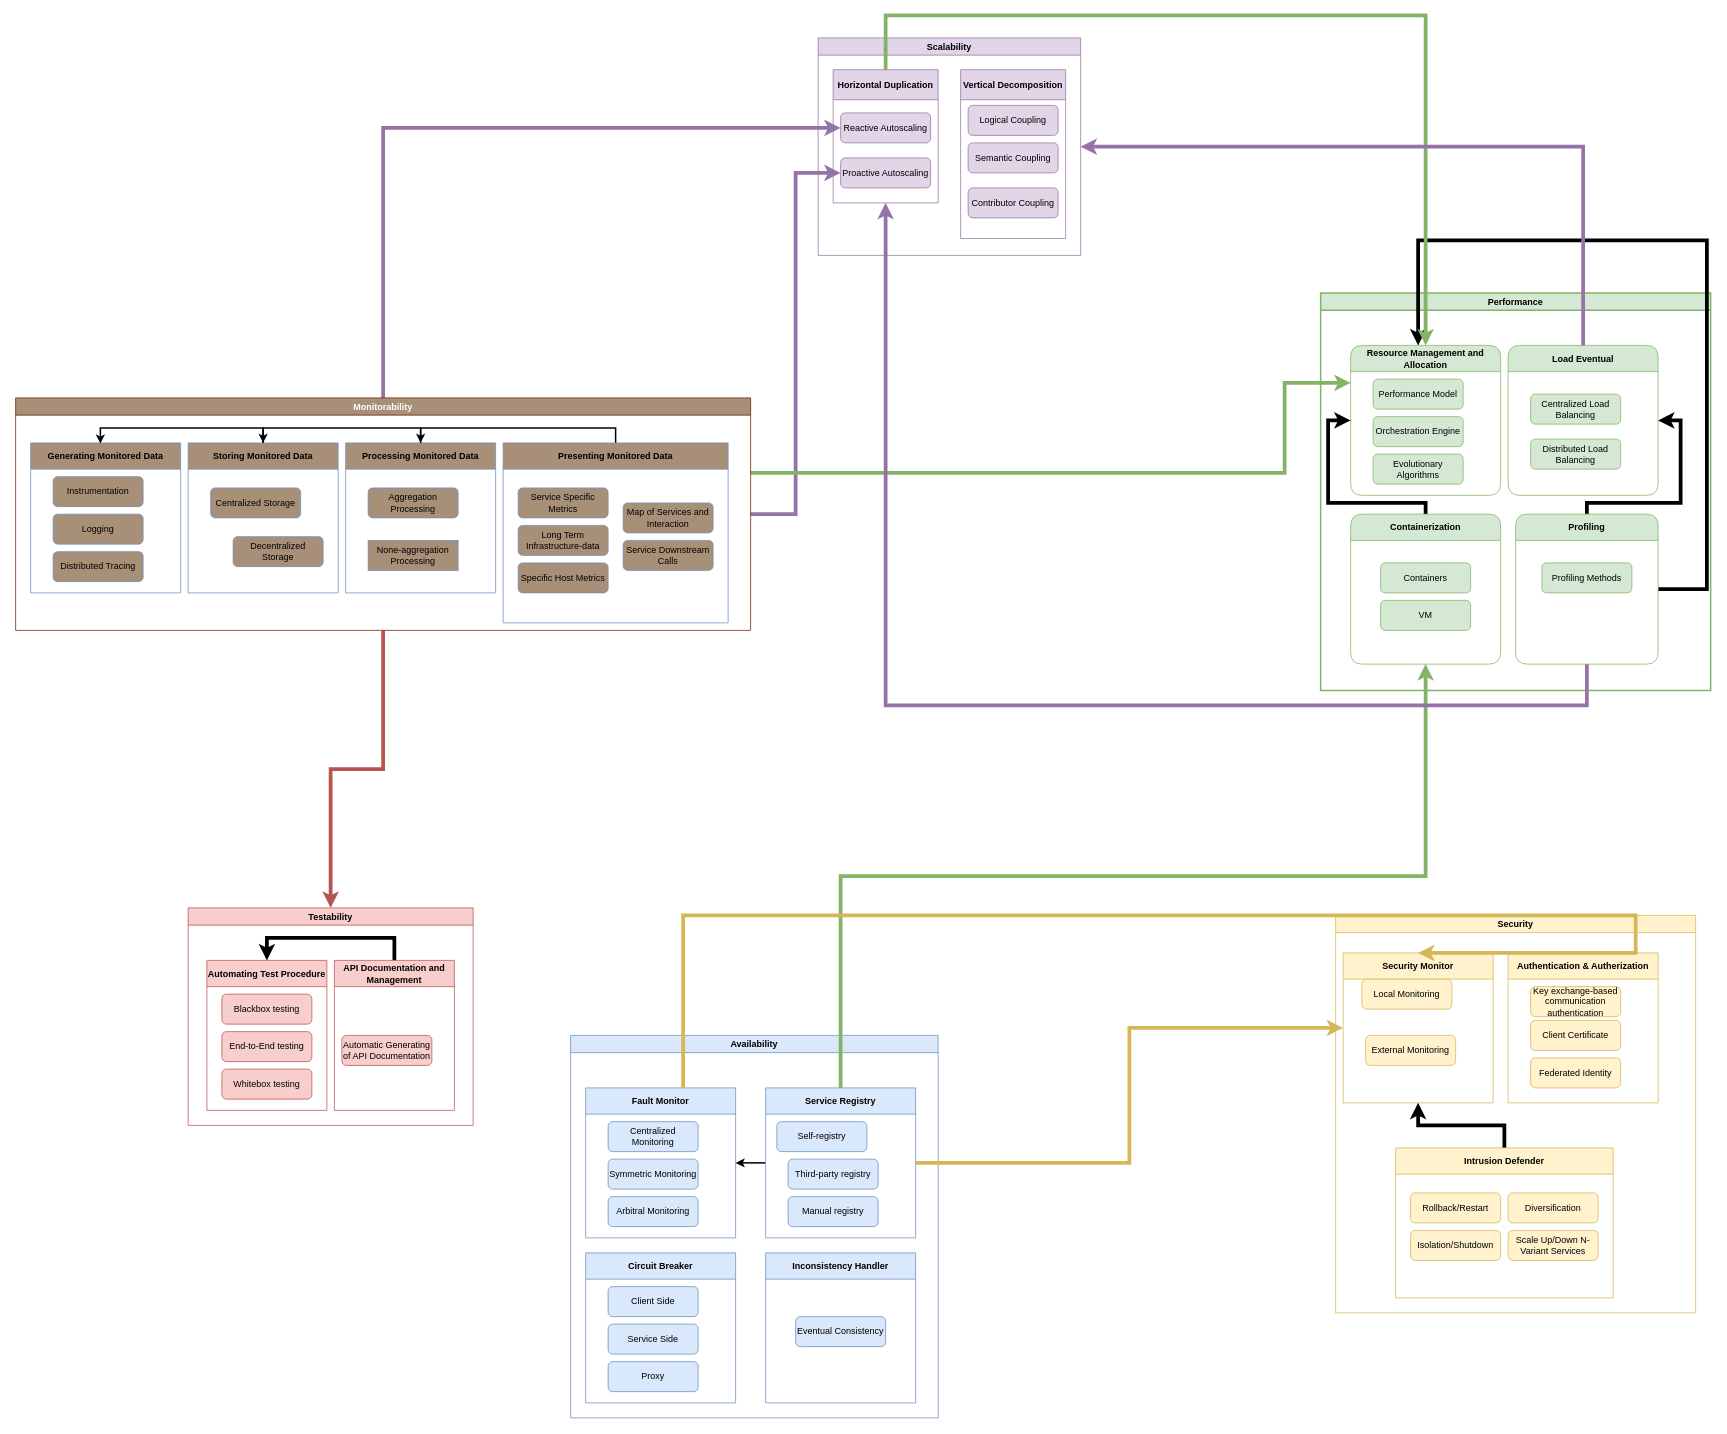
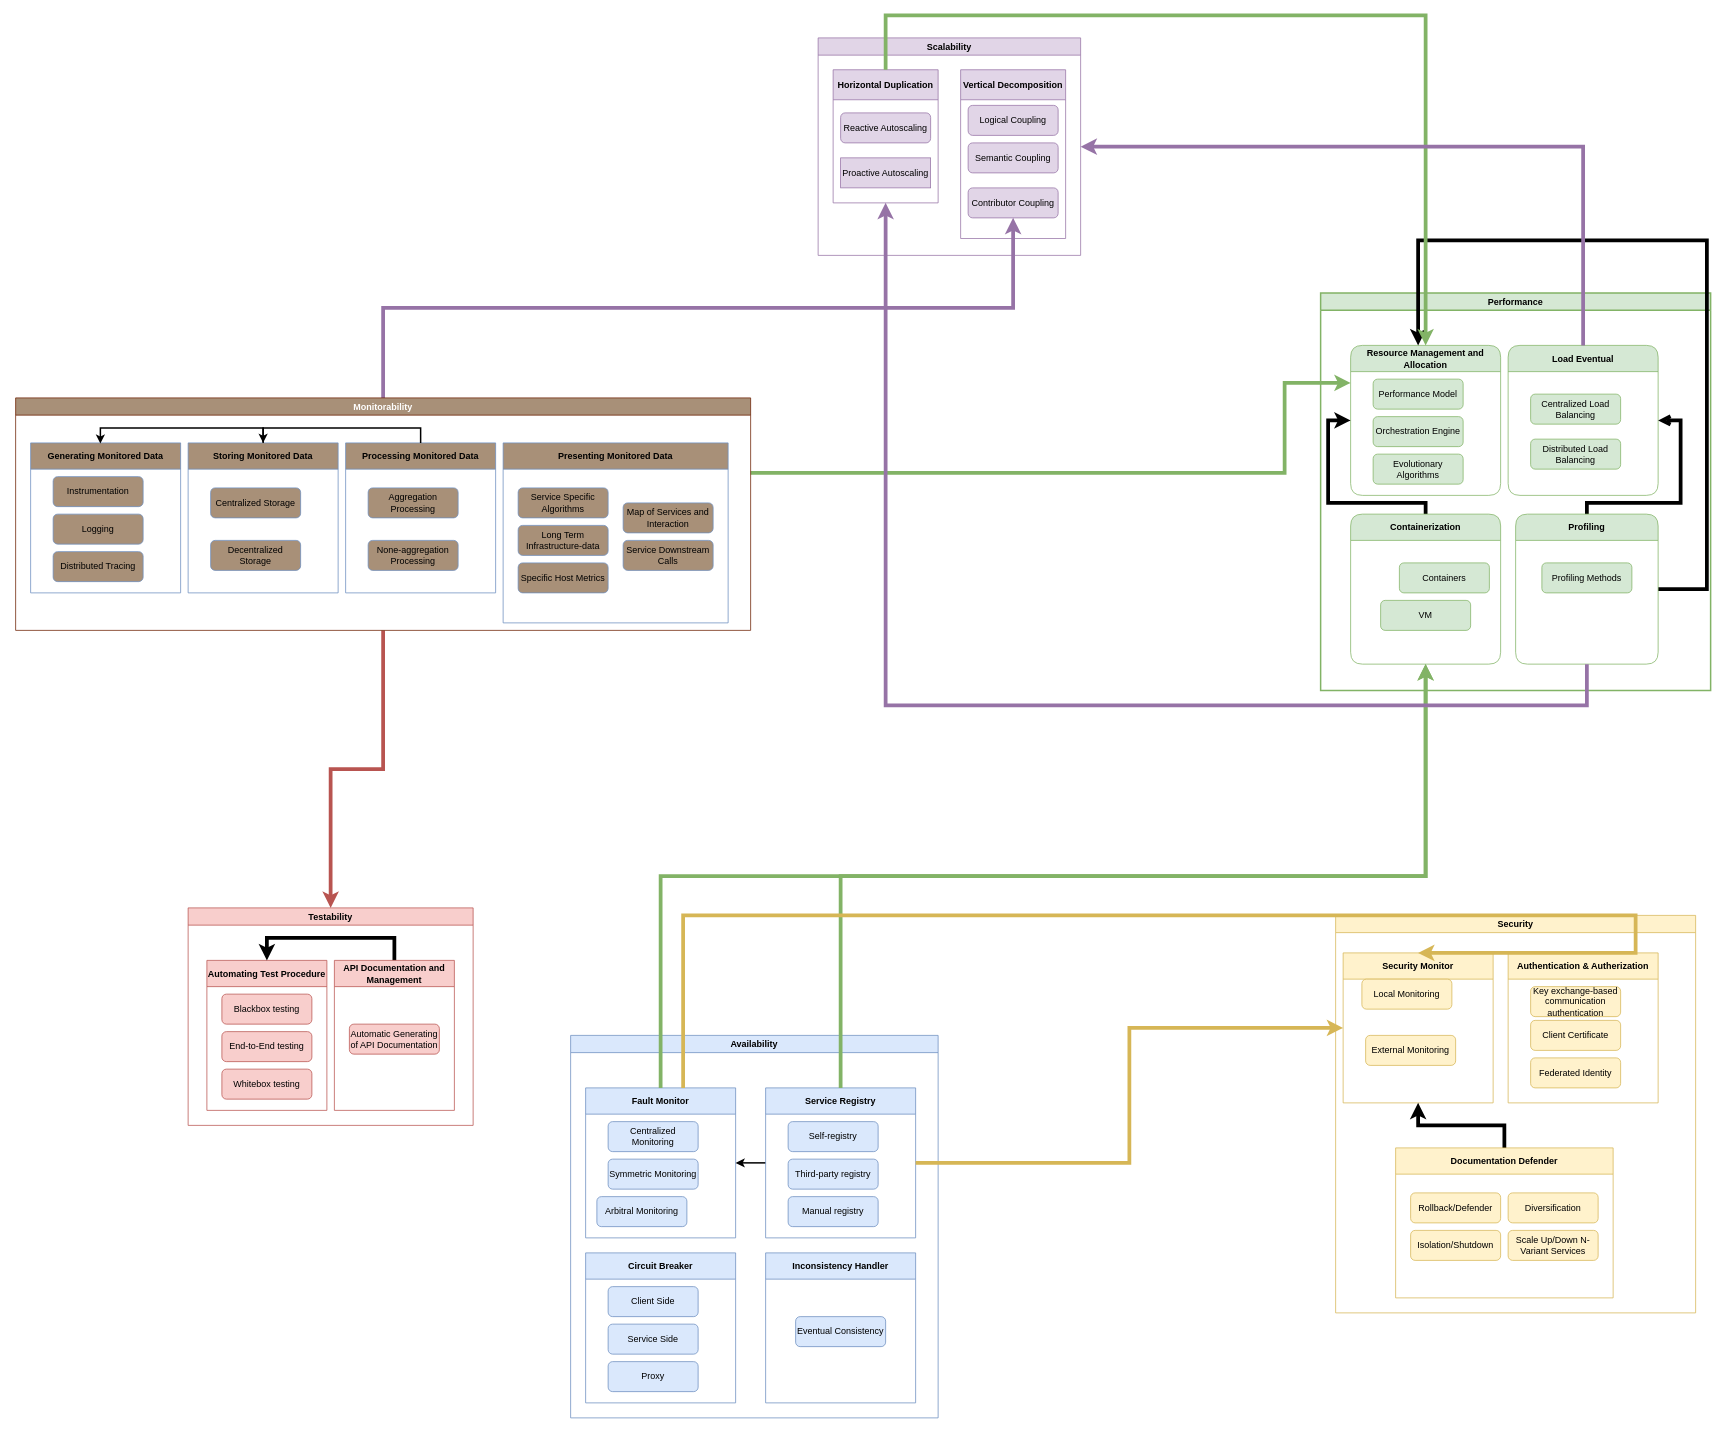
(515, 128) -> (736, 308)
(885, 173) -> (885, 173)
(795, 348) -> none
(1671, 420) -> (1671, 420)
(526, 428) -> none
(563, 503) -> (563, 503)
(278, 552) -> (255, 555)
(413, 555) -> (413, 555)
(1425, 578) -> (1444, 578)
none -> (660, 893)
(387, 1050) -> (394, 1039)
(822, 1137) -> (833, 1137)
(1504, 1161) -> (1504, 1161)
(1455, 1208) -> (1455, 1208)
(653, 1212) -> (642, 1212)
